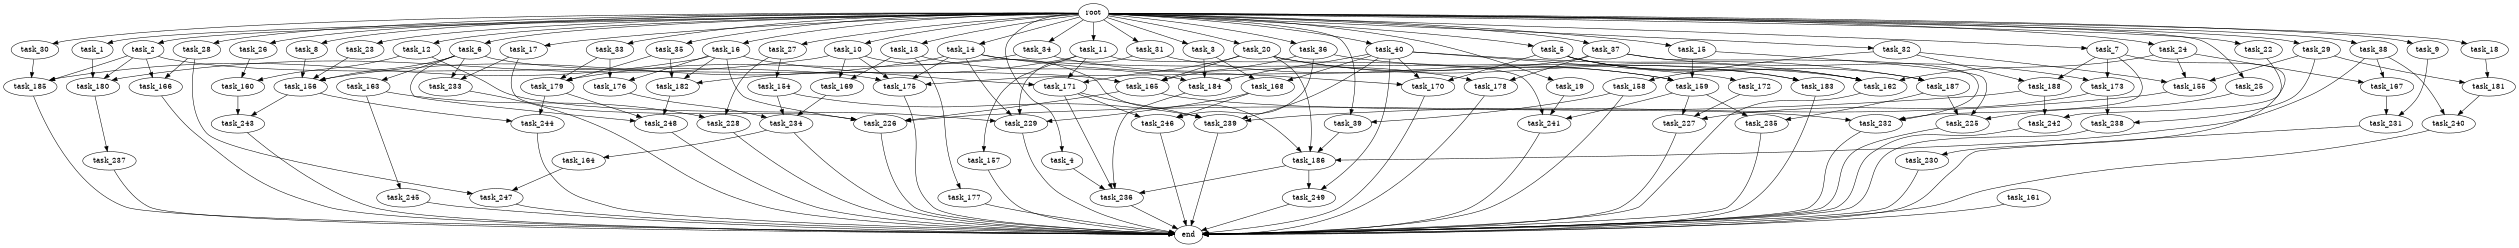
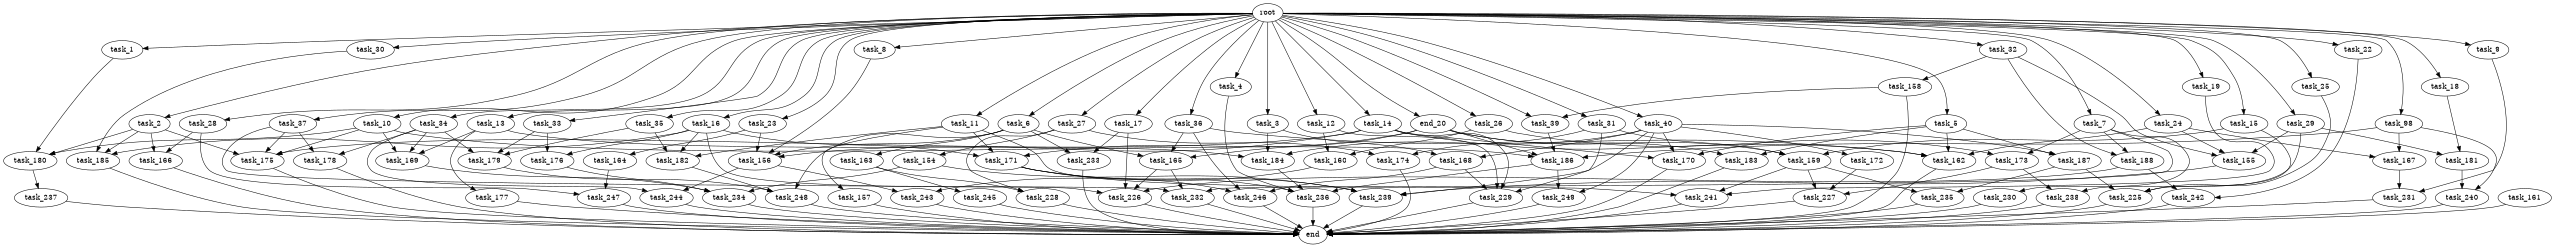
(1257, 50) -> (1433, 124)
(2374, 50) -> (2399, 124)
(1855, 65) -> (1807, 141)
(543, 103) -> (385, 176)
none -> (421, 139)
(684, 146) -> (712, 138)
none -> (1393, 161)
